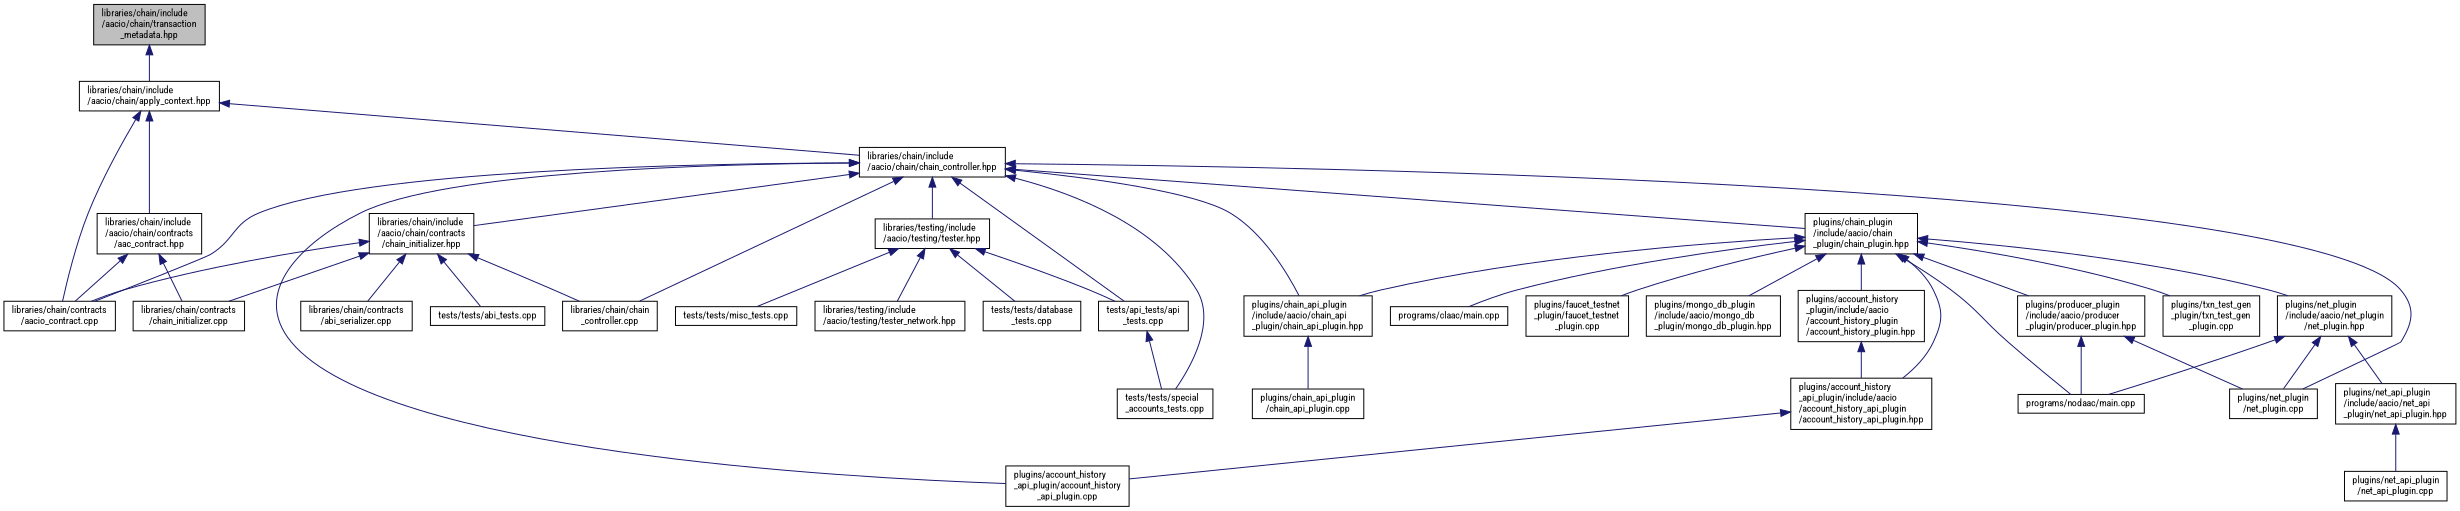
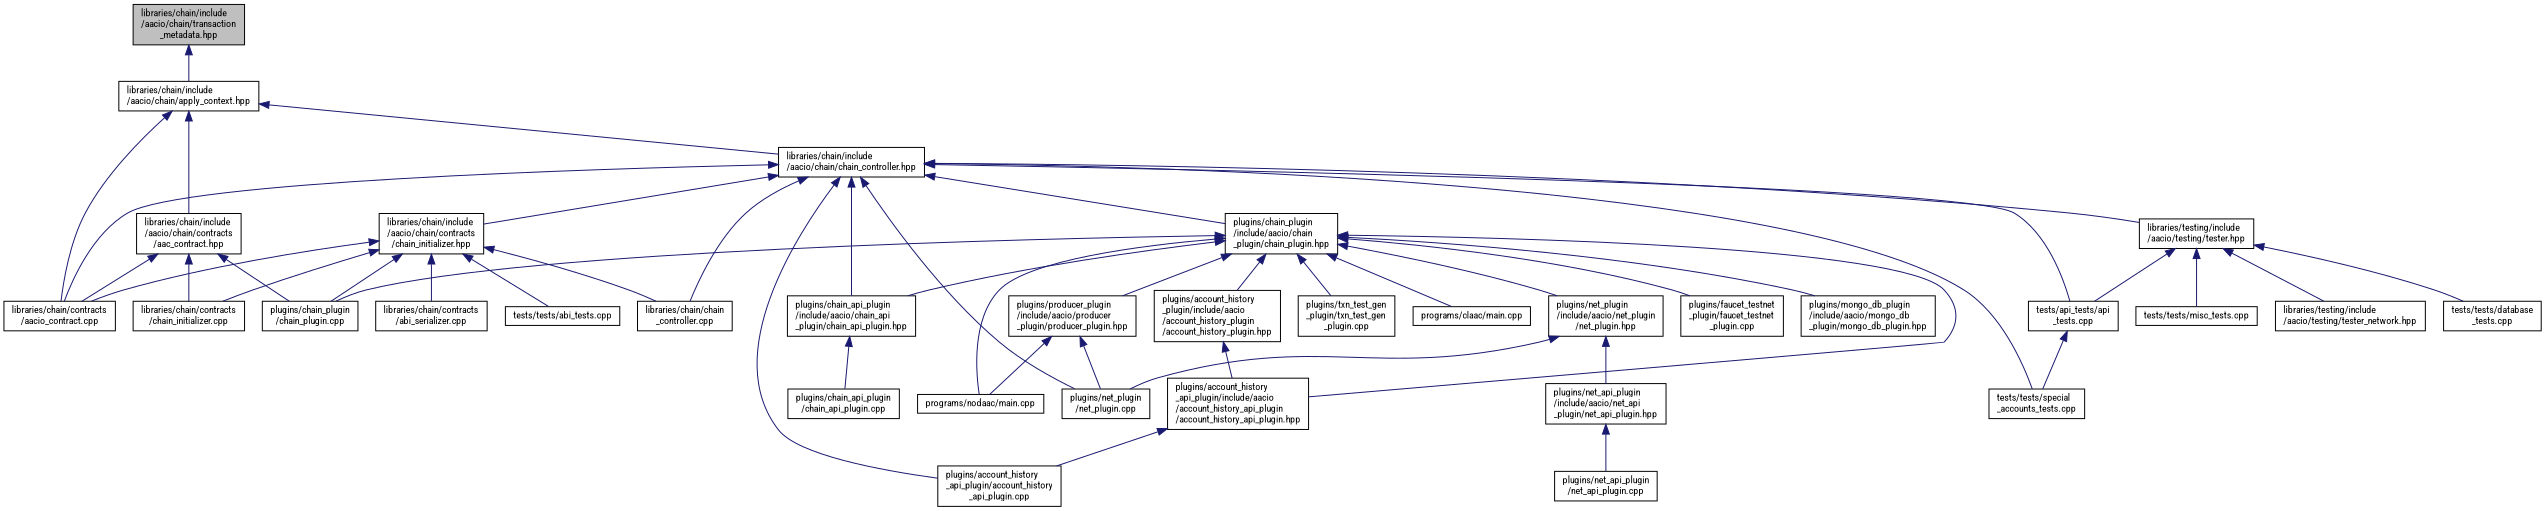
none -> (310, 316)
(2184, 371) -> none
